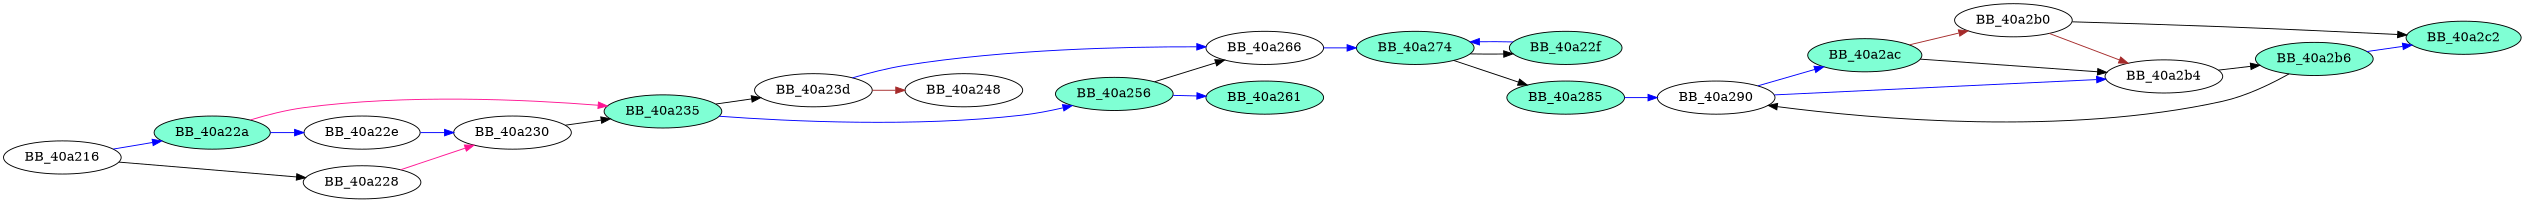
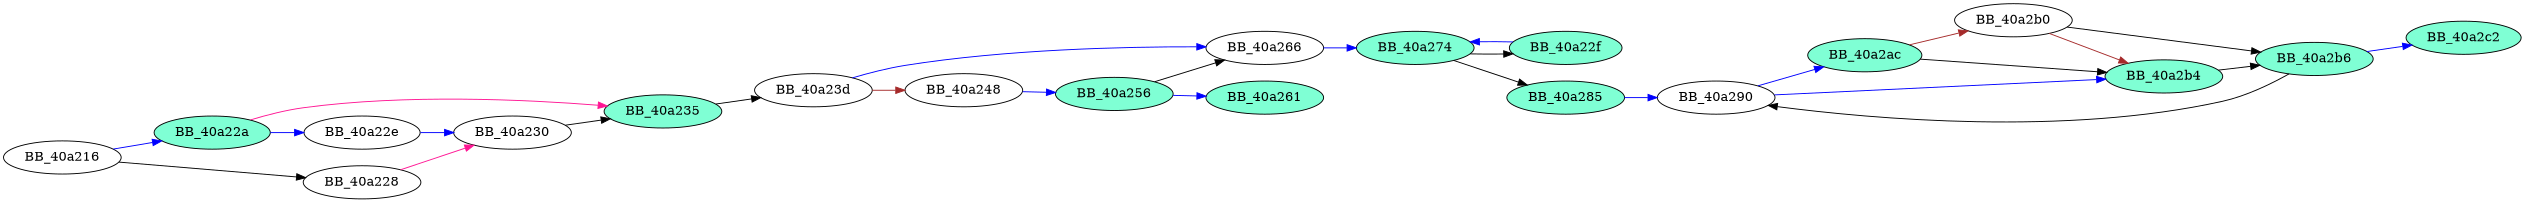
(2235, 27) -> (2159, 39)
(2164, 76) -> (2164, 76)
(891, 122) -> (1035, 92)
